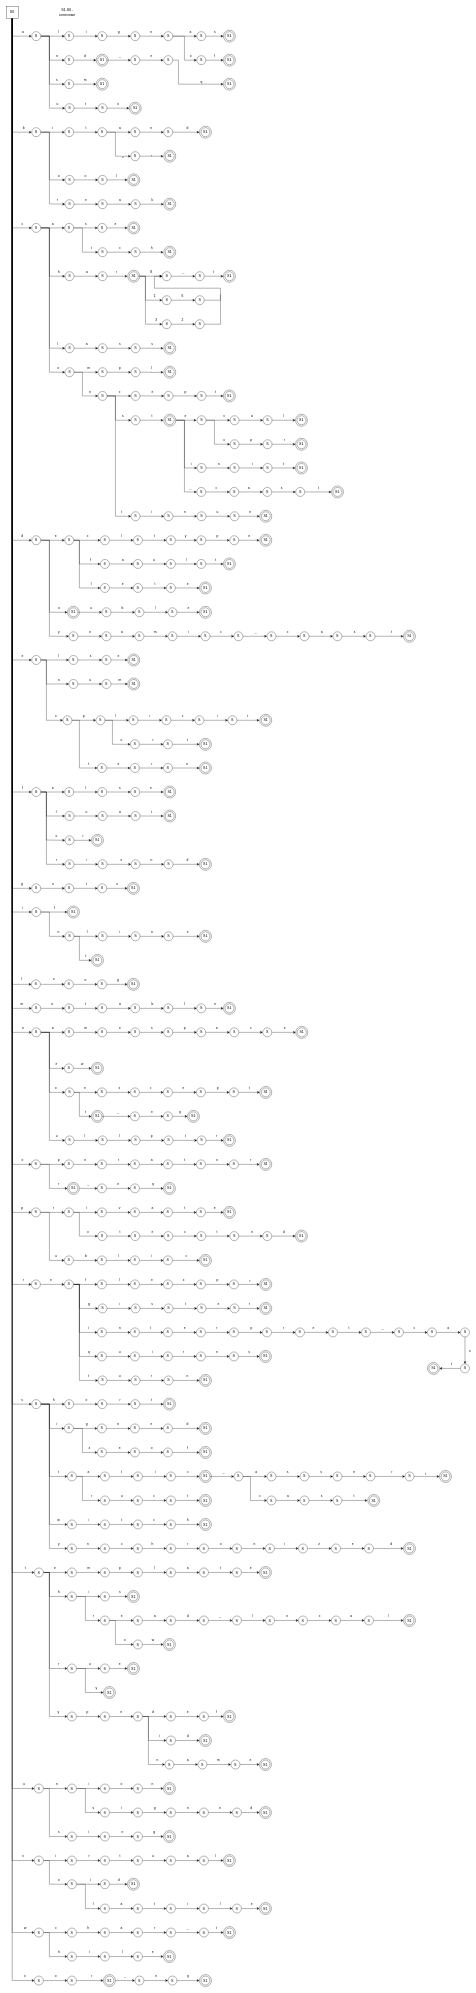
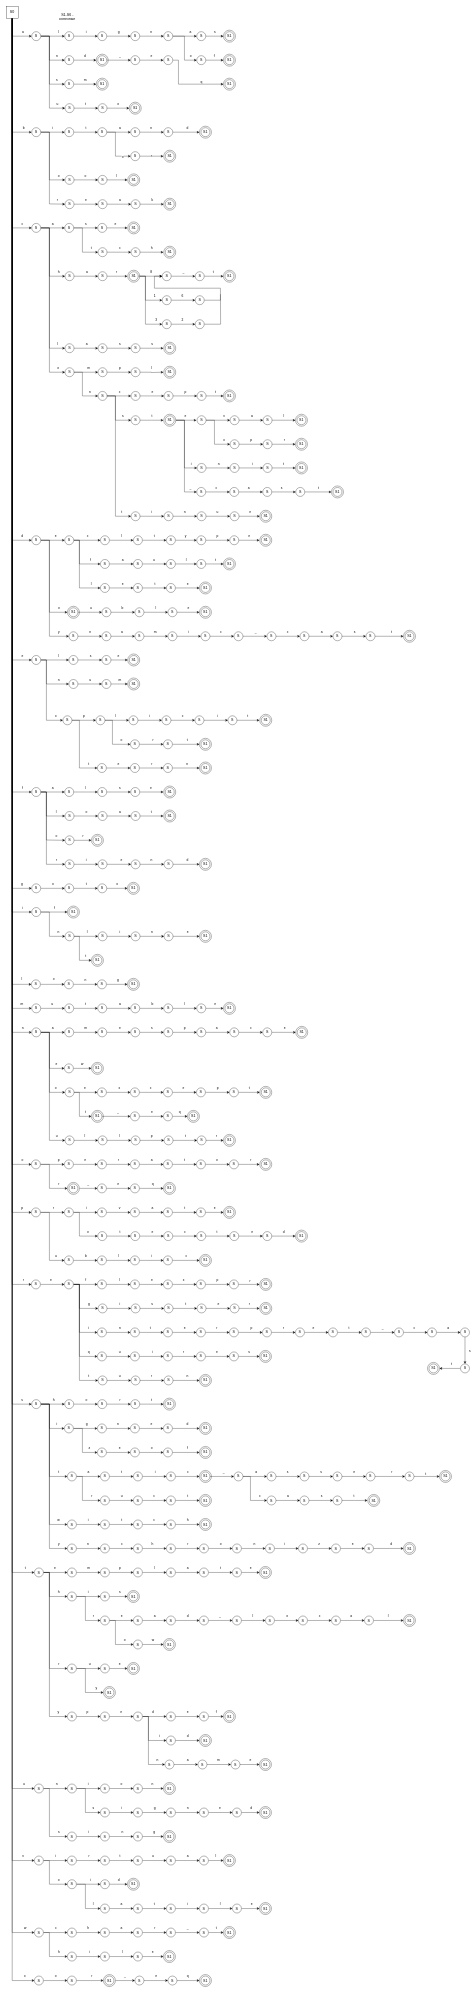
(67, 12) -> (67, 17)
